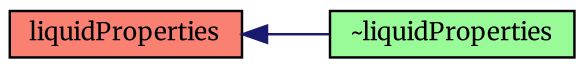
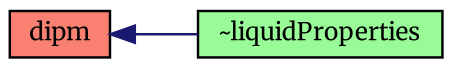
(126, 34) -> (60, 34)
